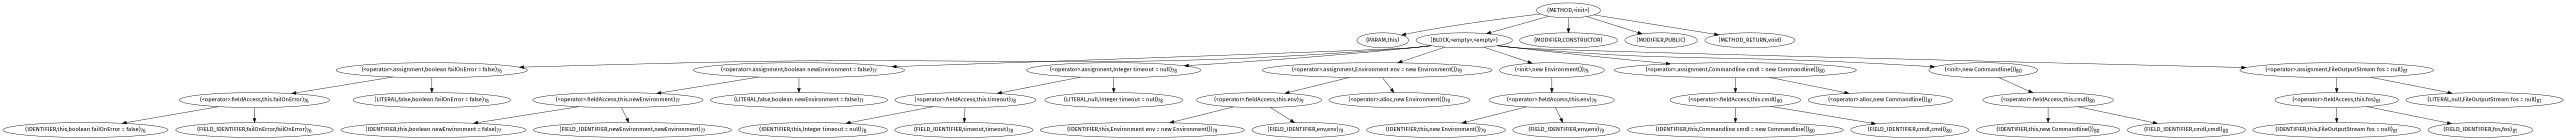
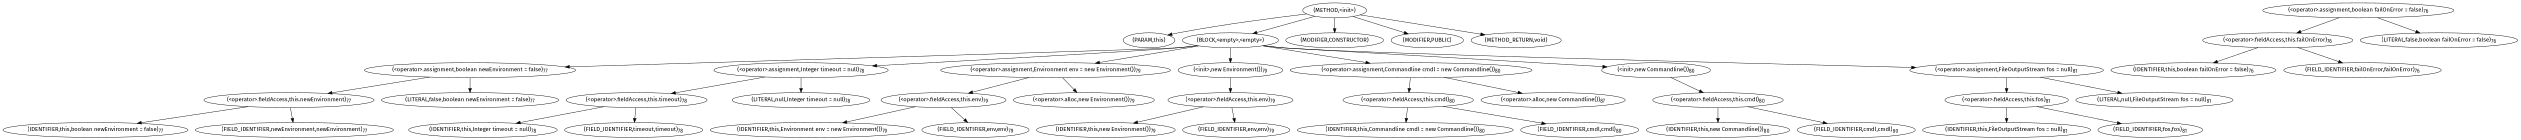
(978, 61) -> none
